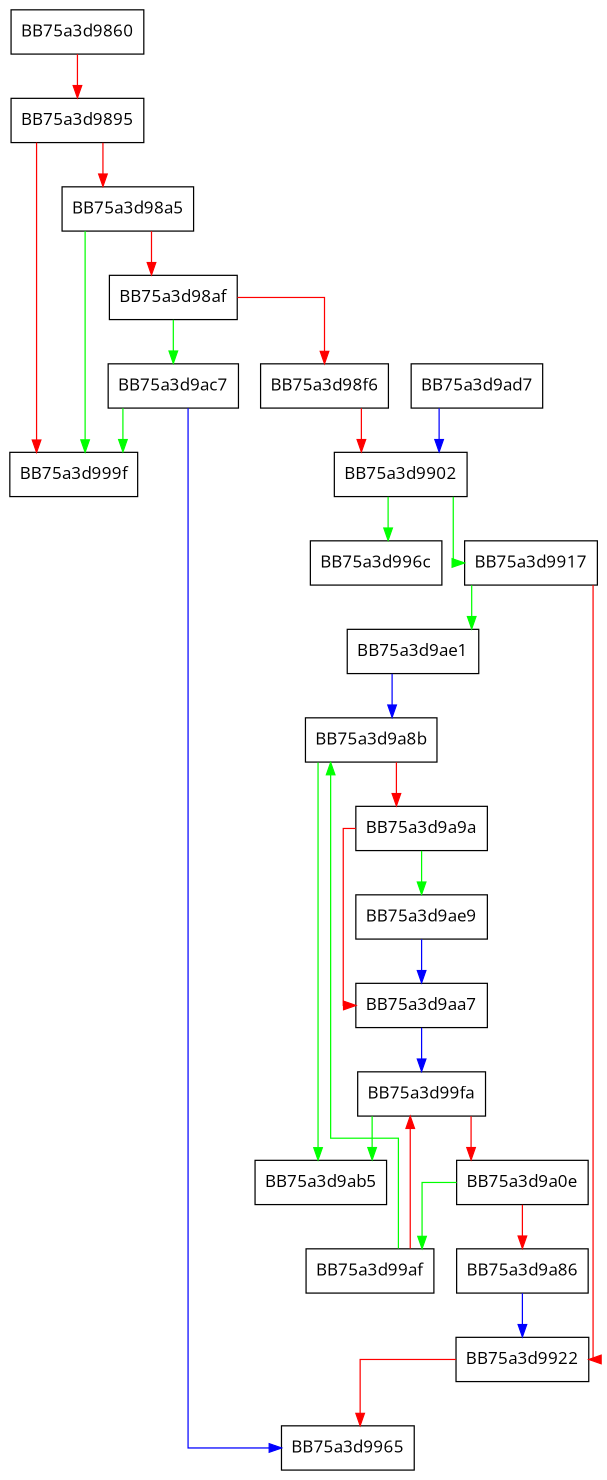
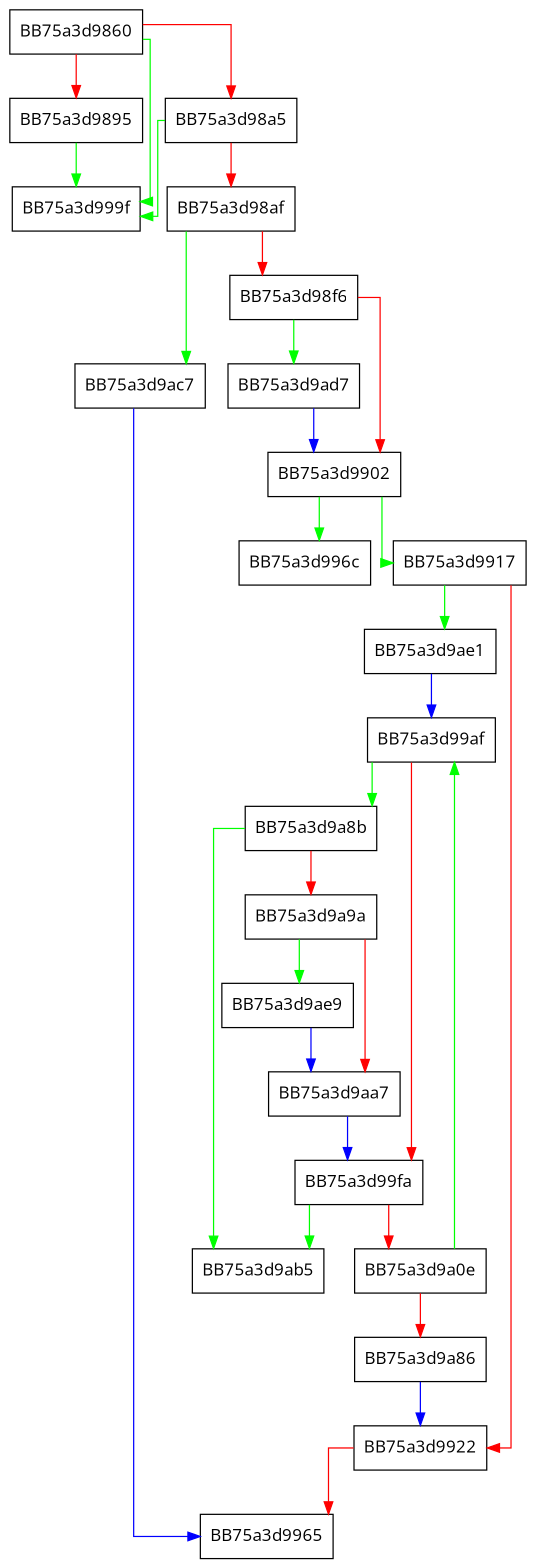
(103, 158) -> (218, 25)
(37, 291) -> (76, 158)
none -> (294, 335)
(123, 424) -> (150, 117)
(392, 689) -> (431, 689)
